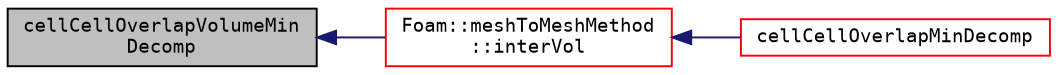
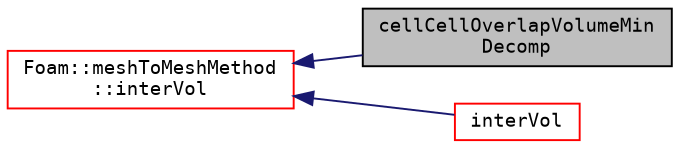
(361, 37) -> (338, 58)
(895, 37) -> (517, 122)
